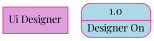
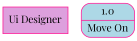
(116, 28) -> (108, 28)
